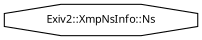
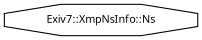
(101, 20) -> (101, 20)
